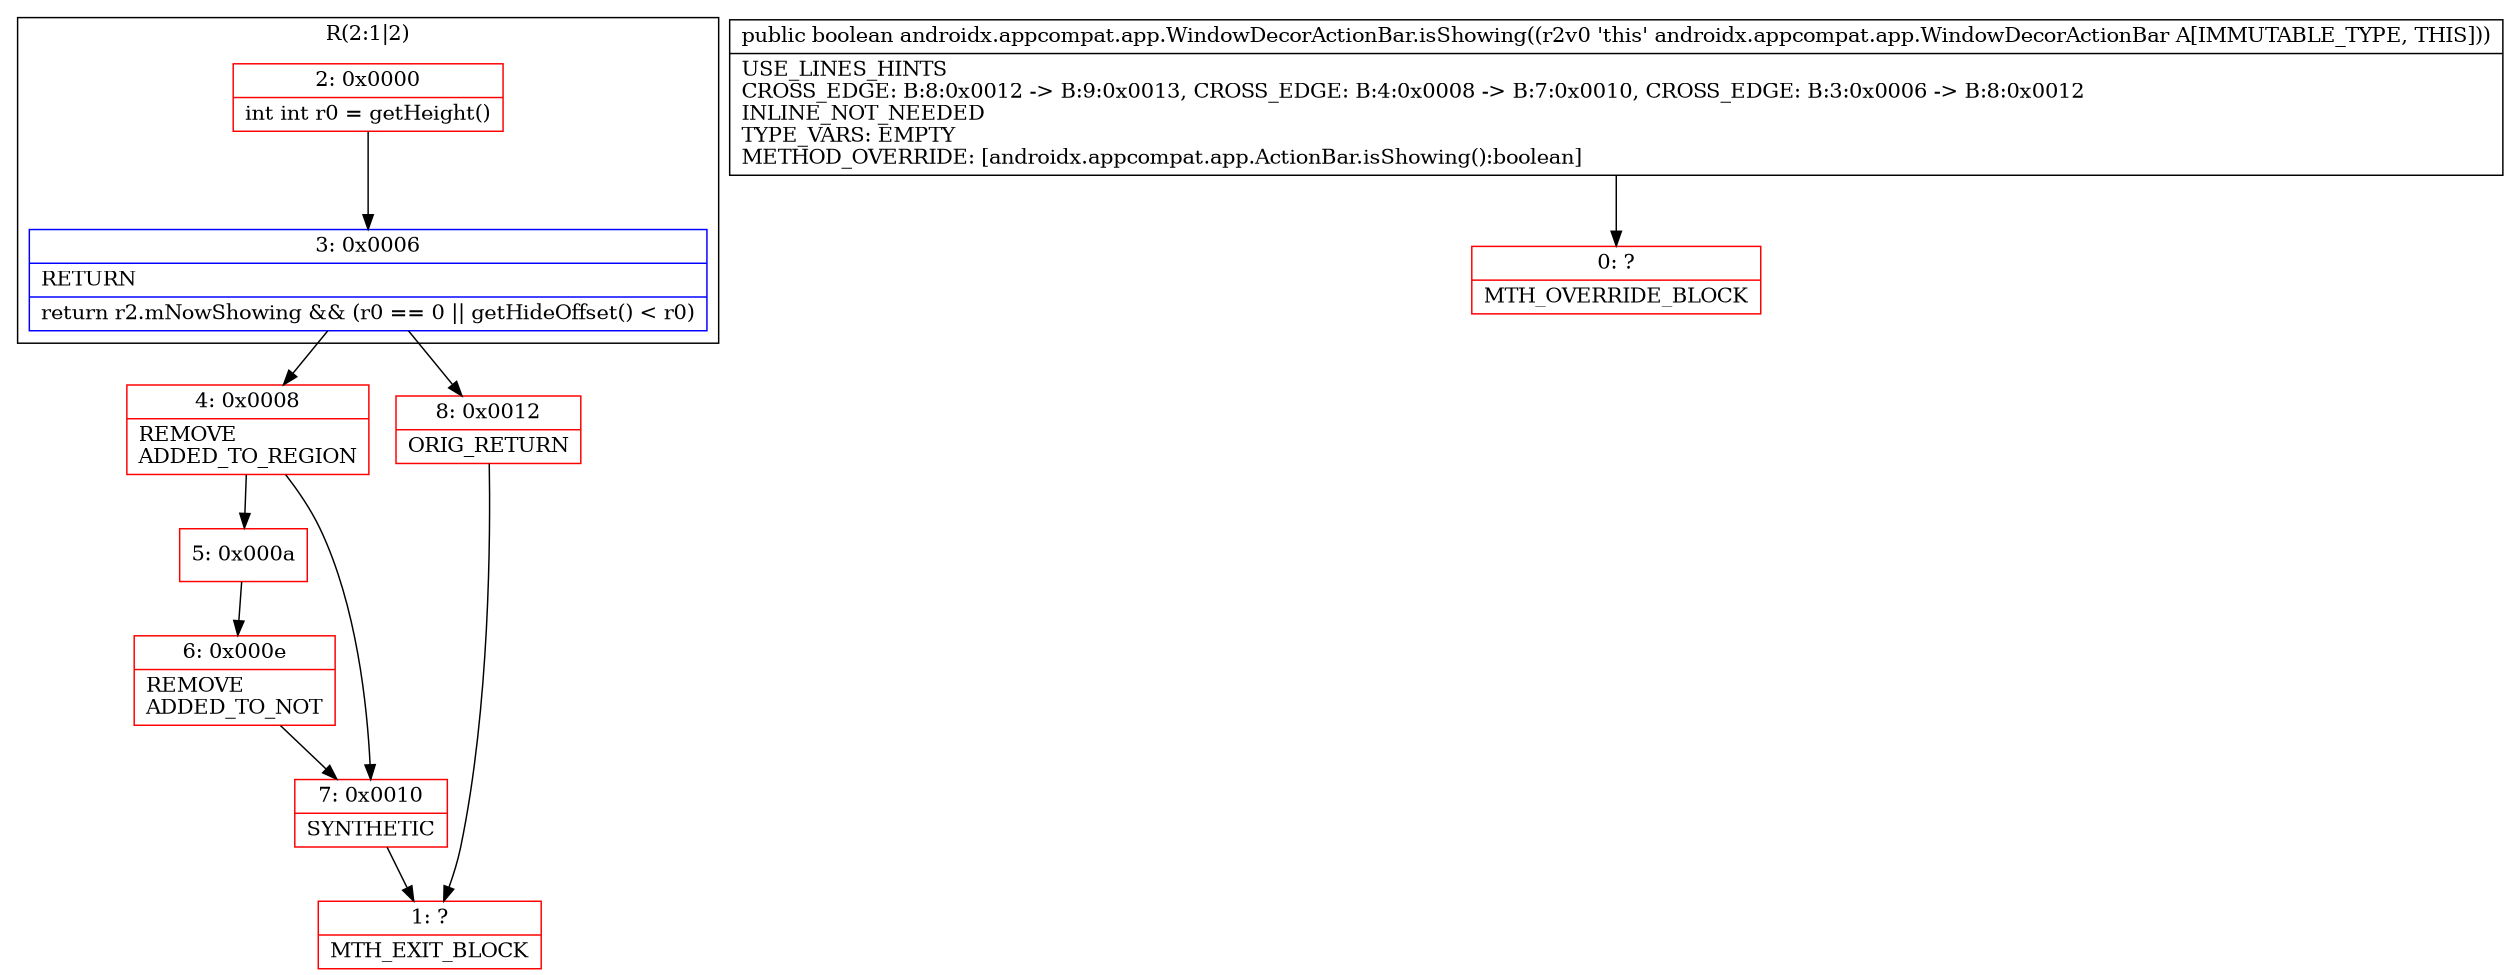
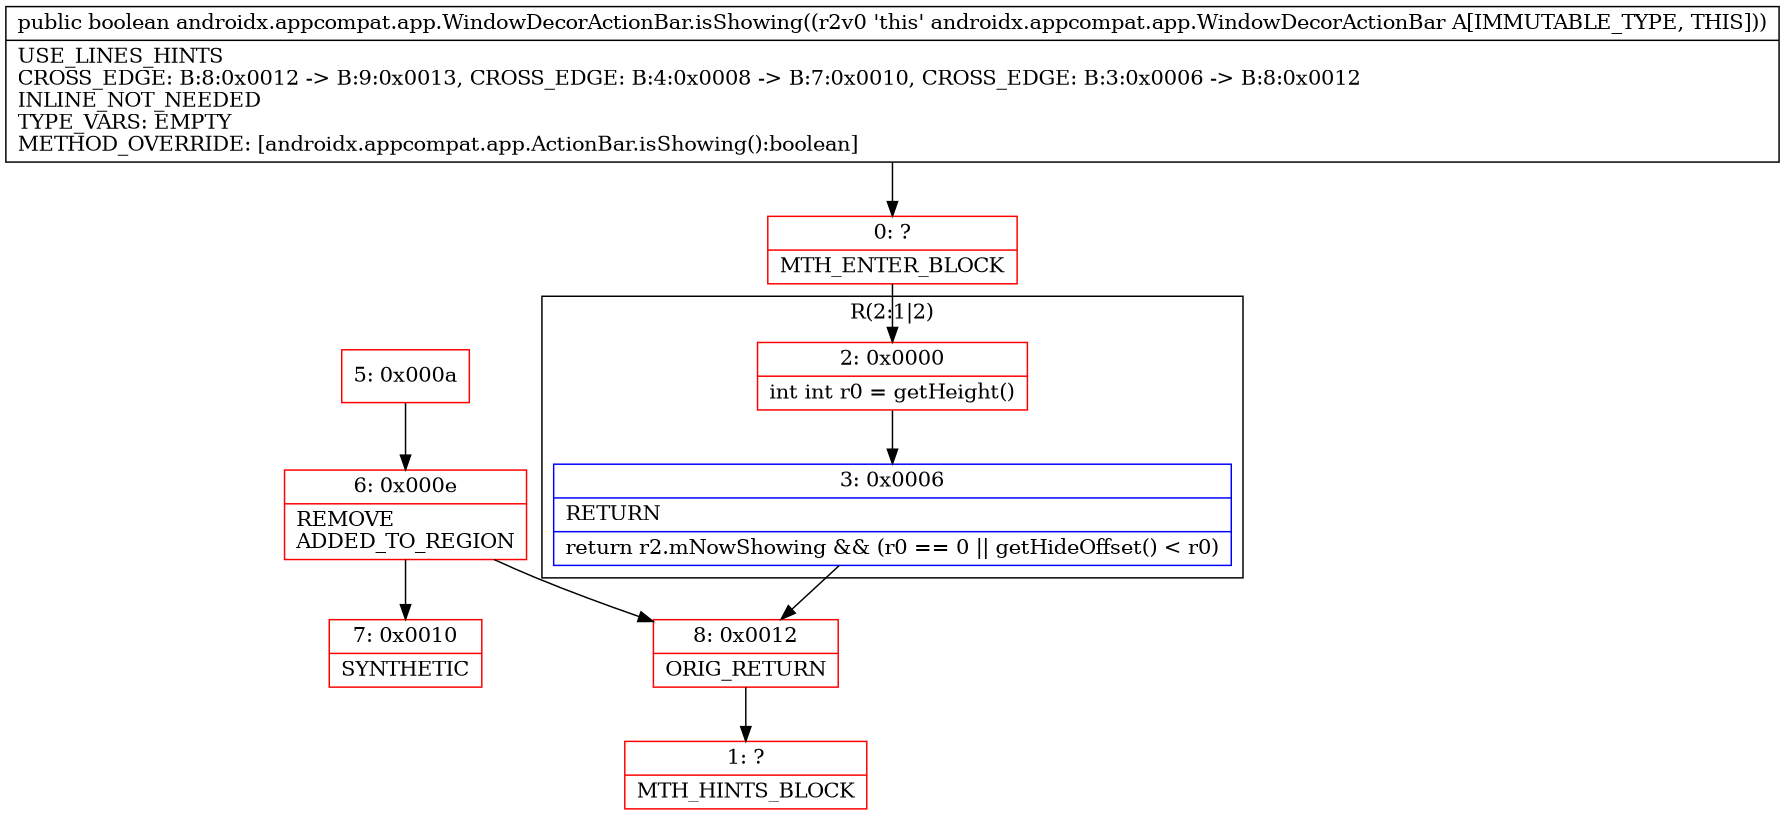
(1616, 296) -> (892, 266)
none -> (892, 305)
(248, 430) -> none
none -> (566, 590)
(235, 708) -> (406, 542)
(397, 867) -> none
(430, 951) -> (746, 791)
